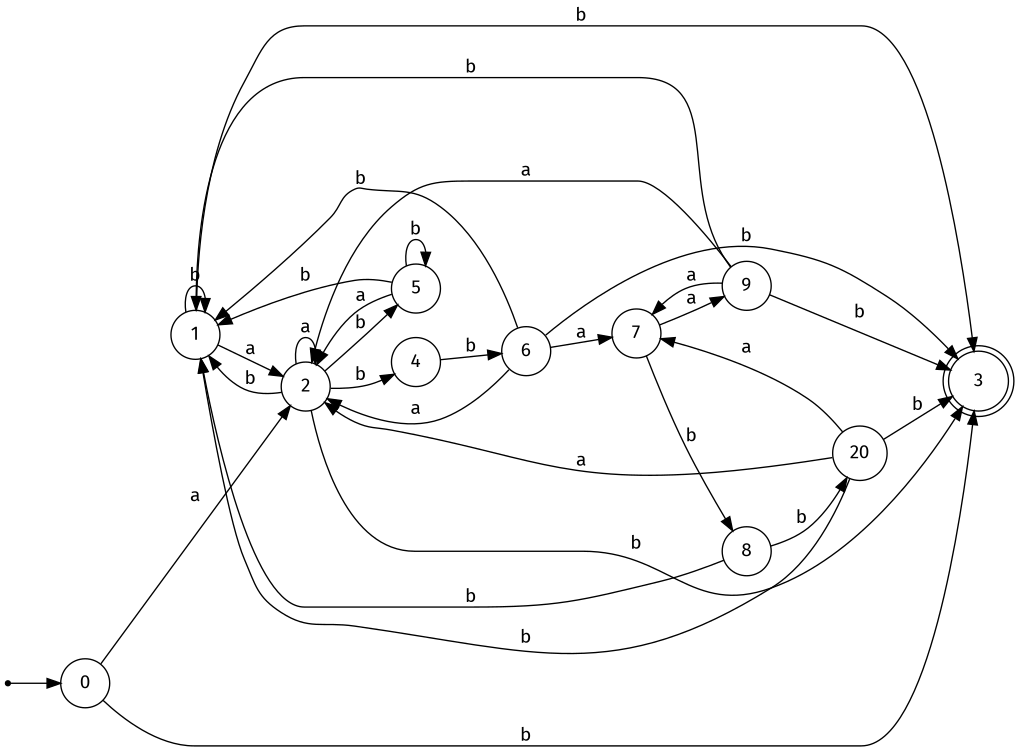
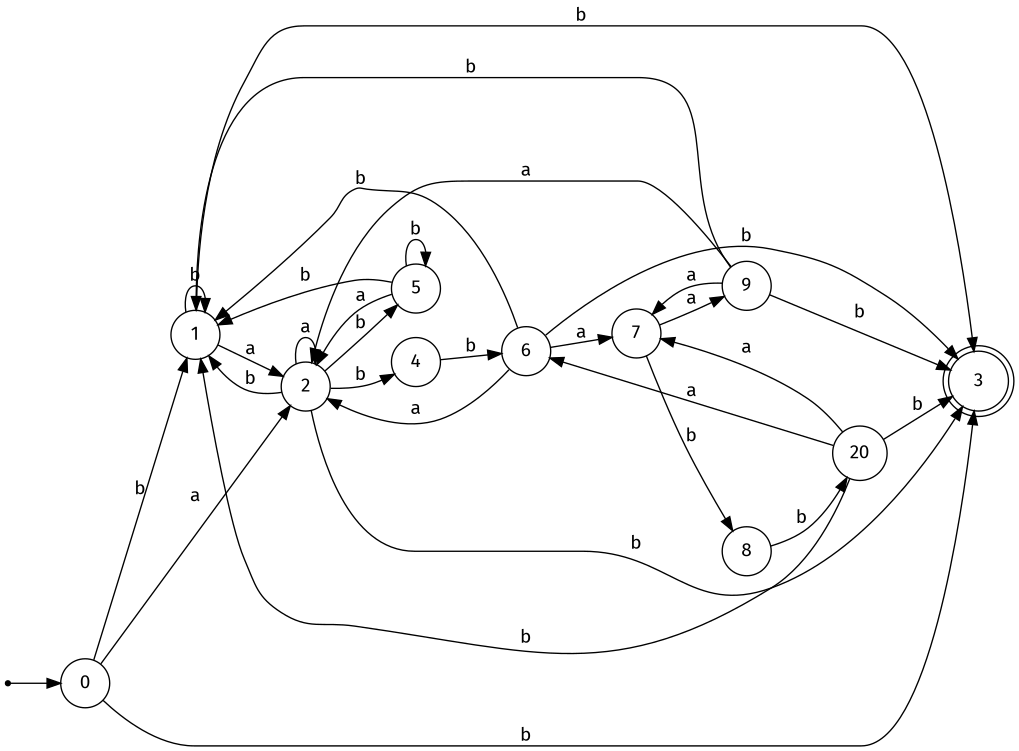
(581, 471) -> (698, 404)
(385, 607) -> (138, 516)
